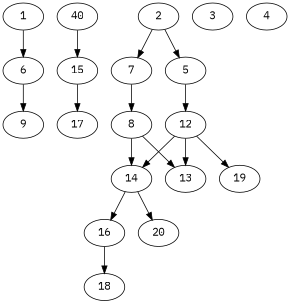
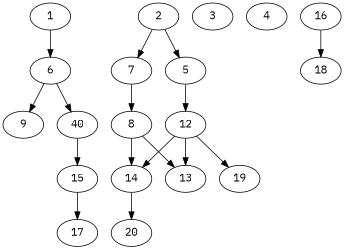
none -> (62, 94)
(120, 203) -> none
